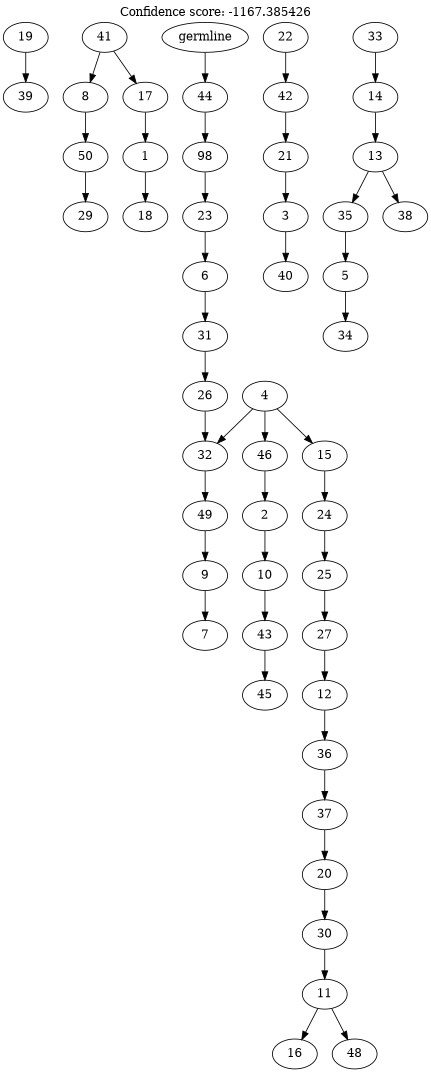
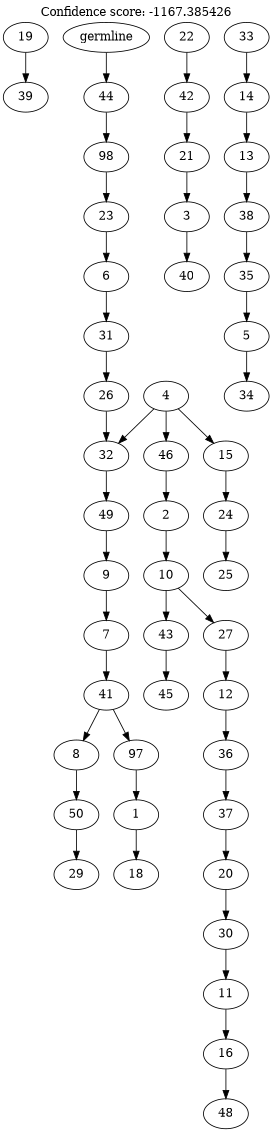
(145, 97) -> (136, 755)
(362, 183) -> (247, 243)
(325, 601) -> (193, 602)
none -> (106, 661)
(338, 1020) -> (226, 1080)
